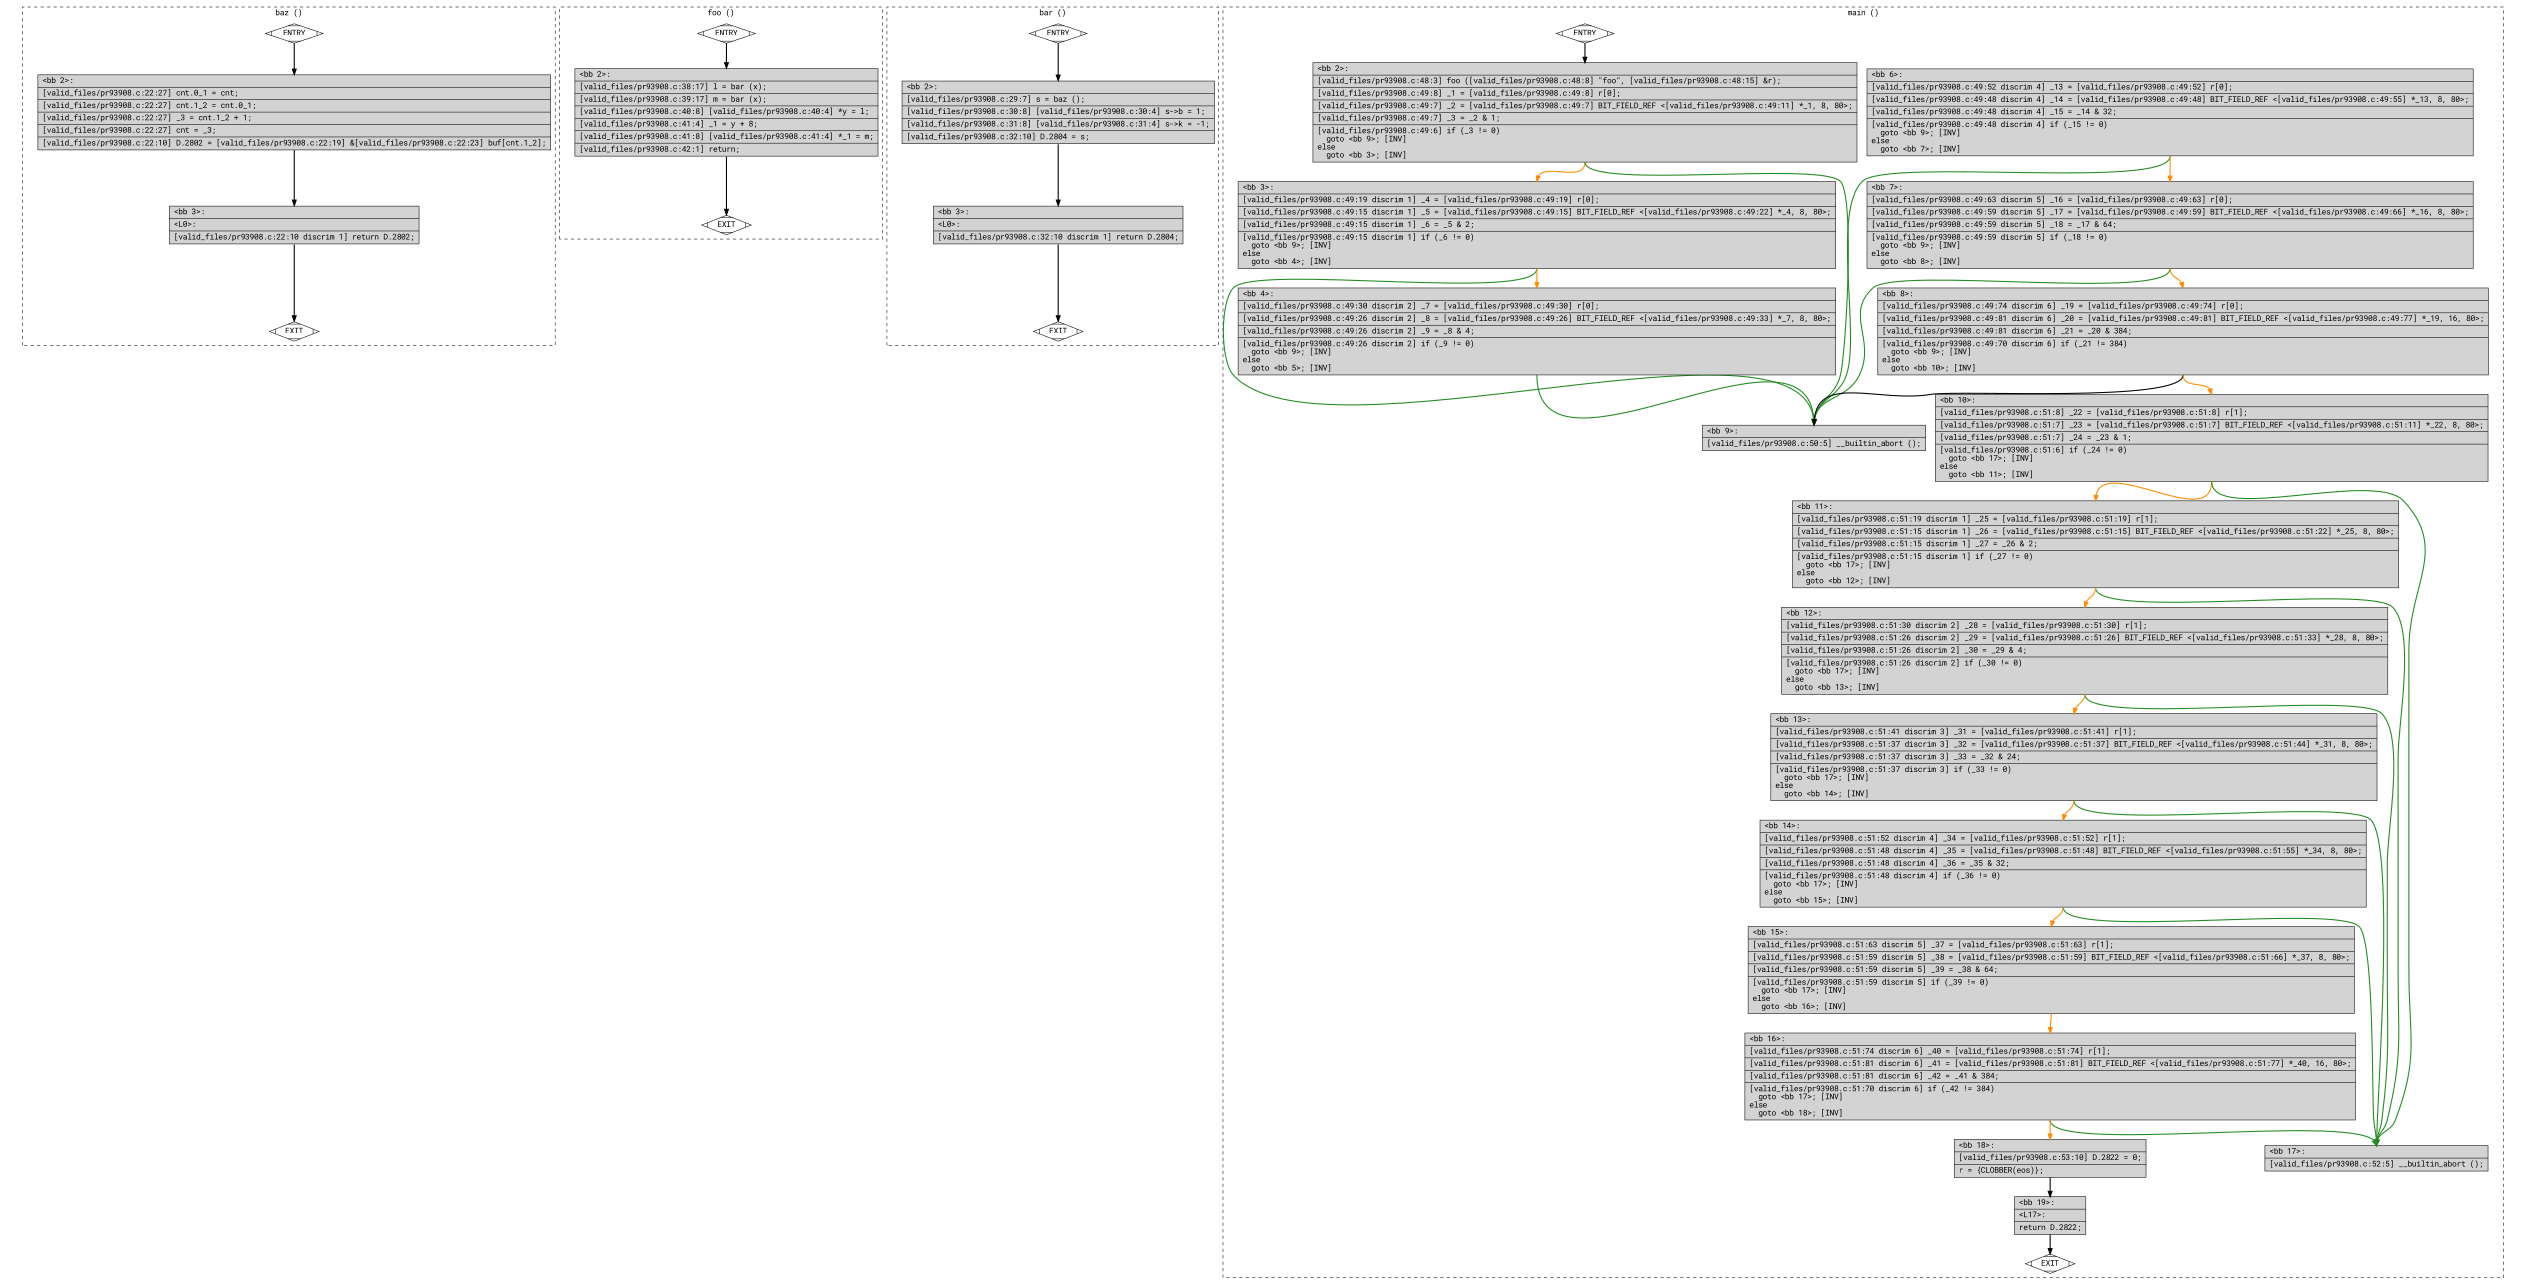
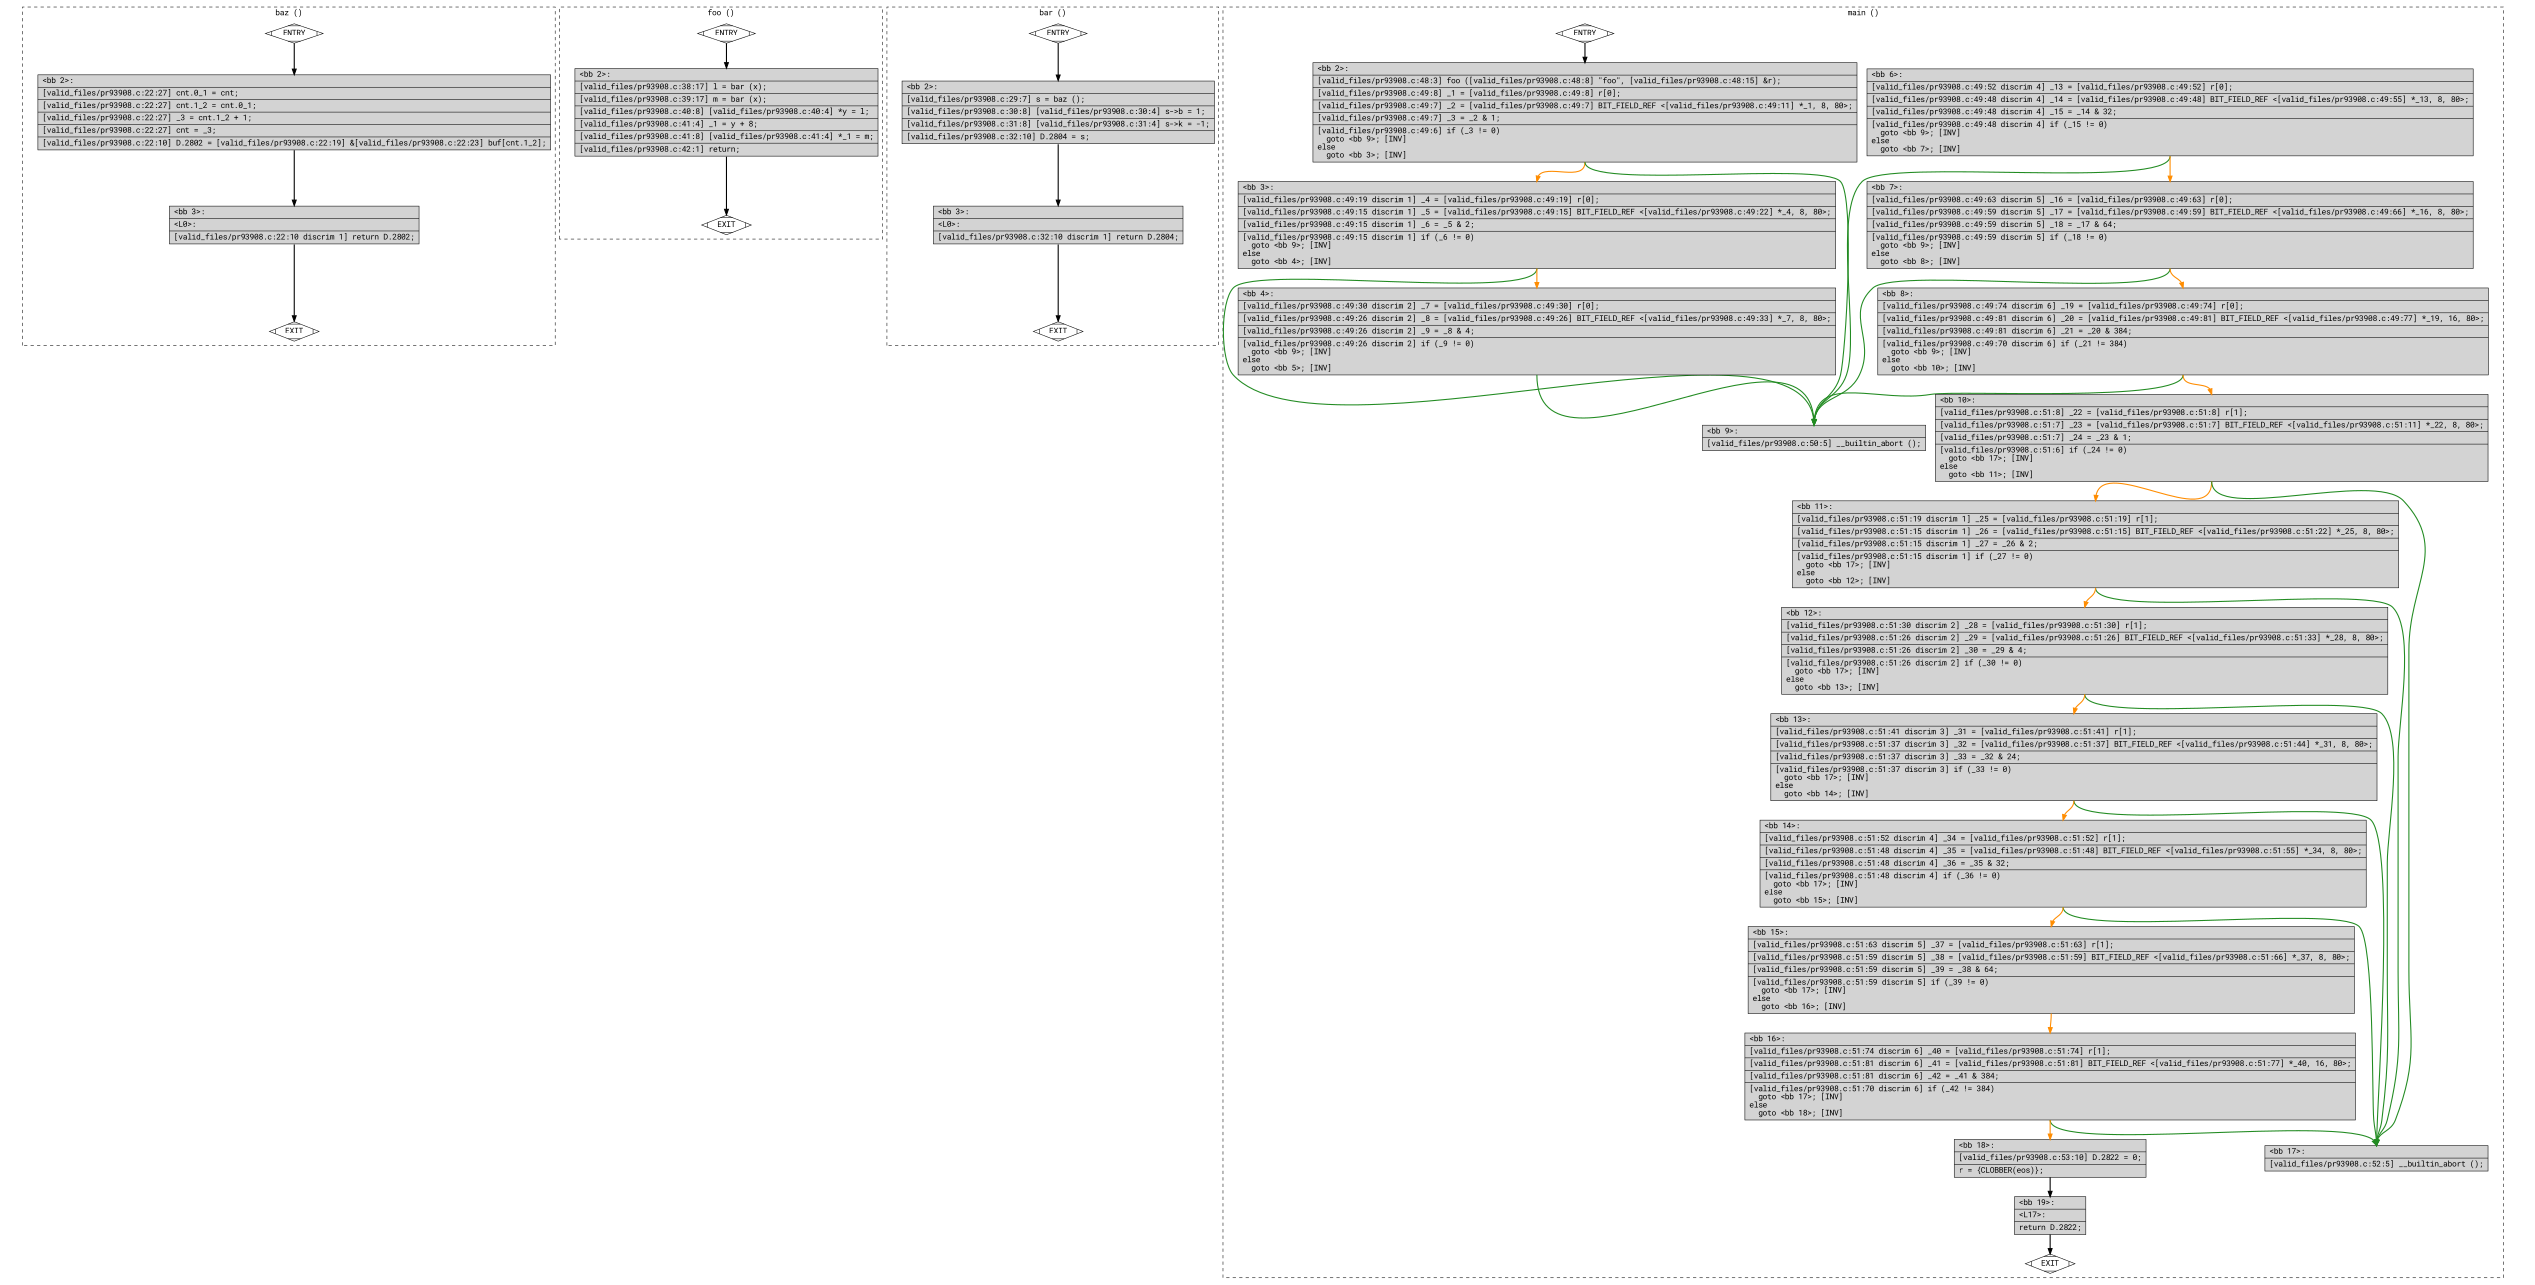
(1994, 393) -> (1994, 393)
